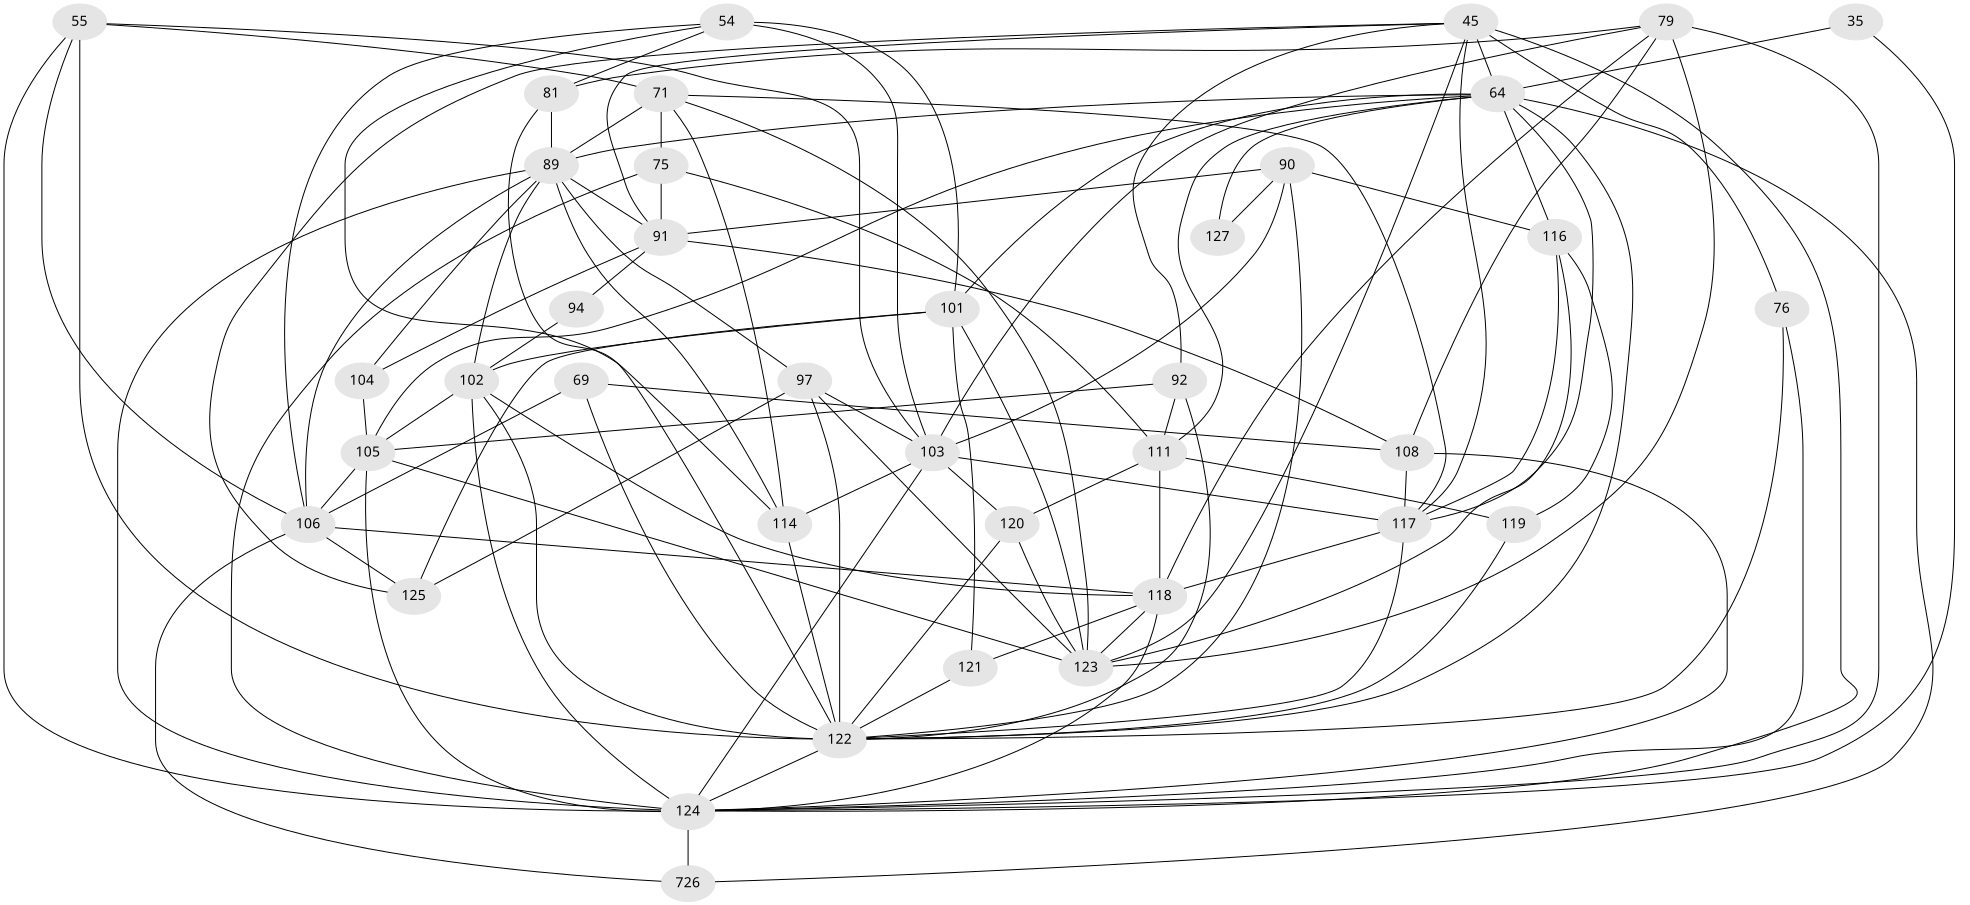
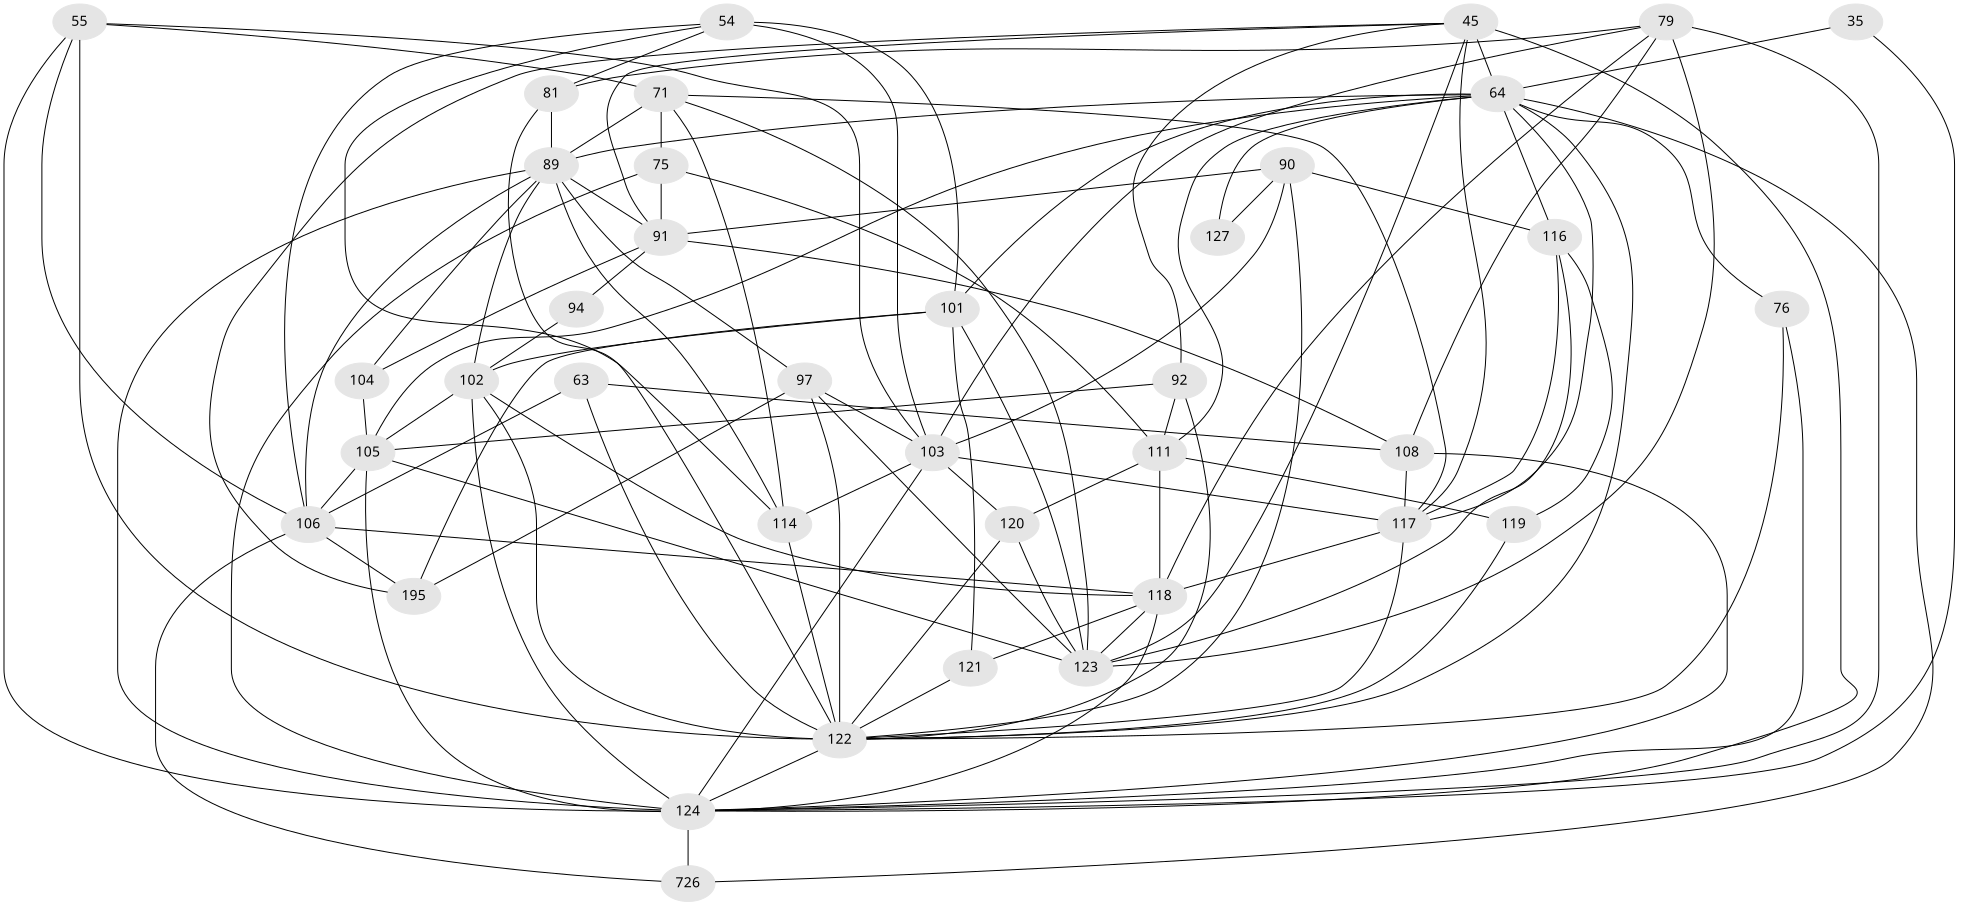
(1665, 131) -> (1676, 159)
(581, 381) -> (581, 381)
(414, 596) -> (414, 596)
